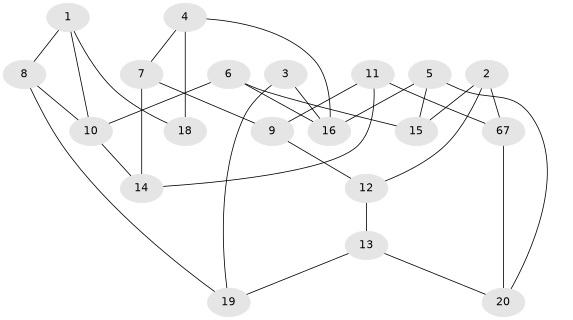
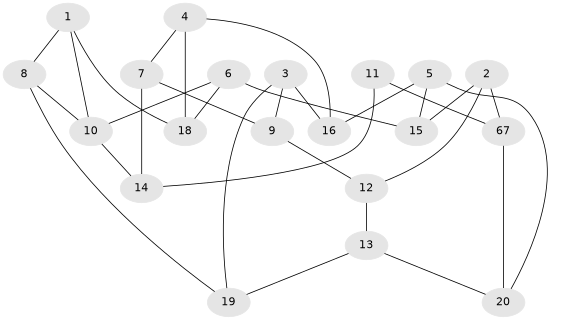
(324, 102) -> (279, 103)
(279, 103) -> (210, 99)
